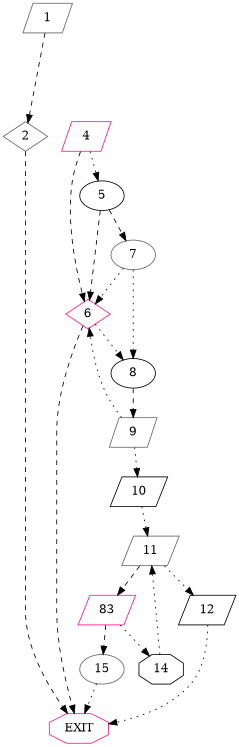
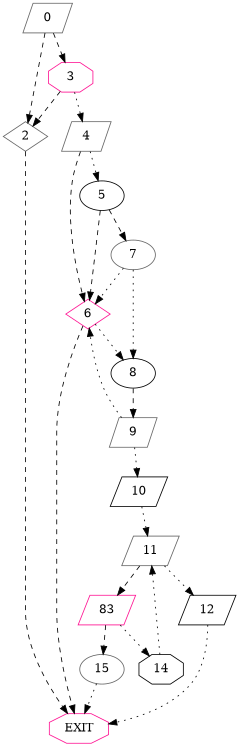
(48, 18) -> (48, 18)
none -> (71, 77)
(86, 136) -> (86, 136)
